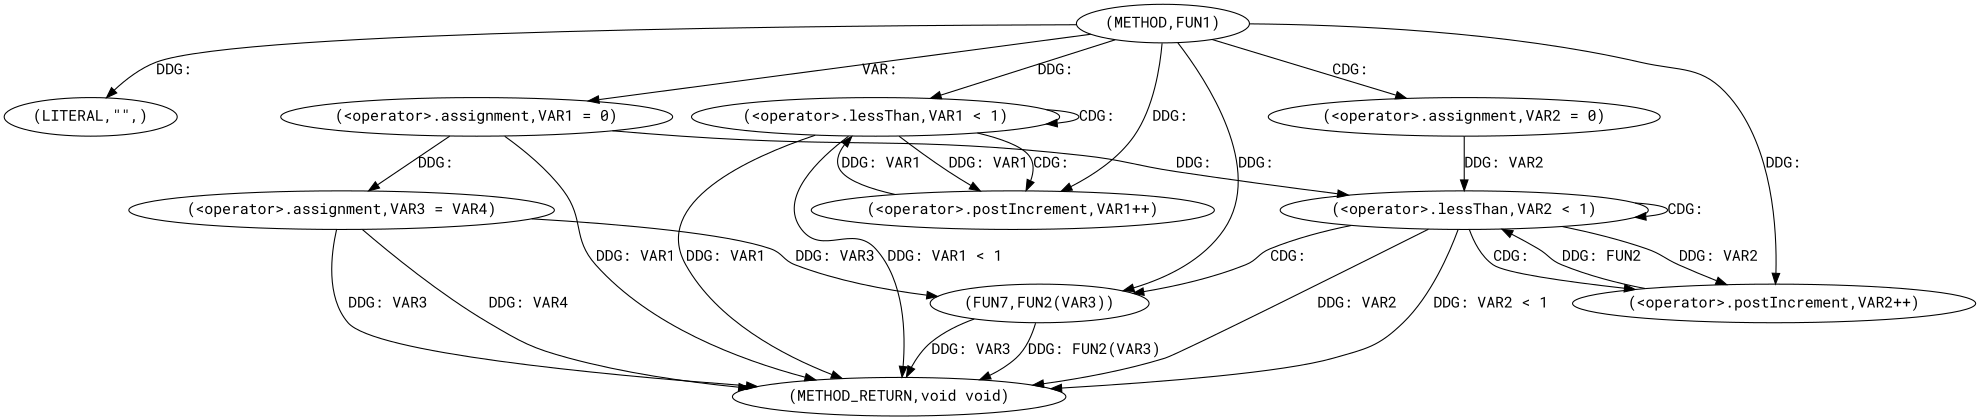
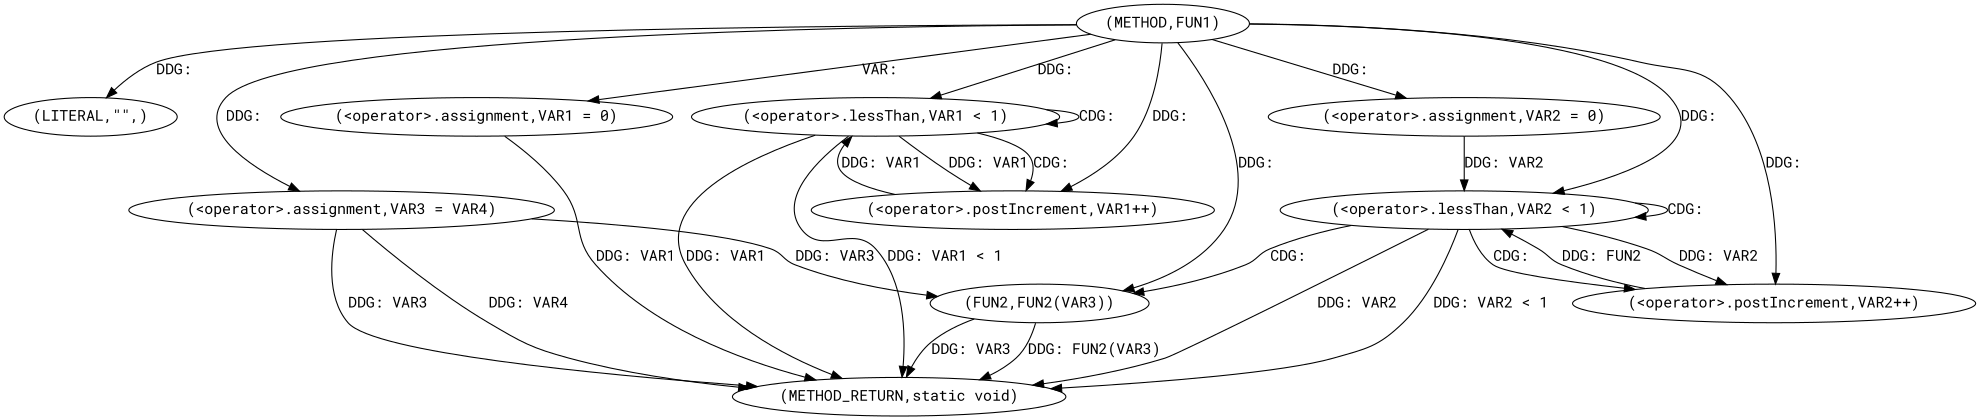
(1355, 70) -> (1355, 70)
(976, 146) -> (1608, 63)
(414, 161) -> (584, 39)
(1040, 303) -> (1040, 303)
(899, 397) -> (899, 397)
